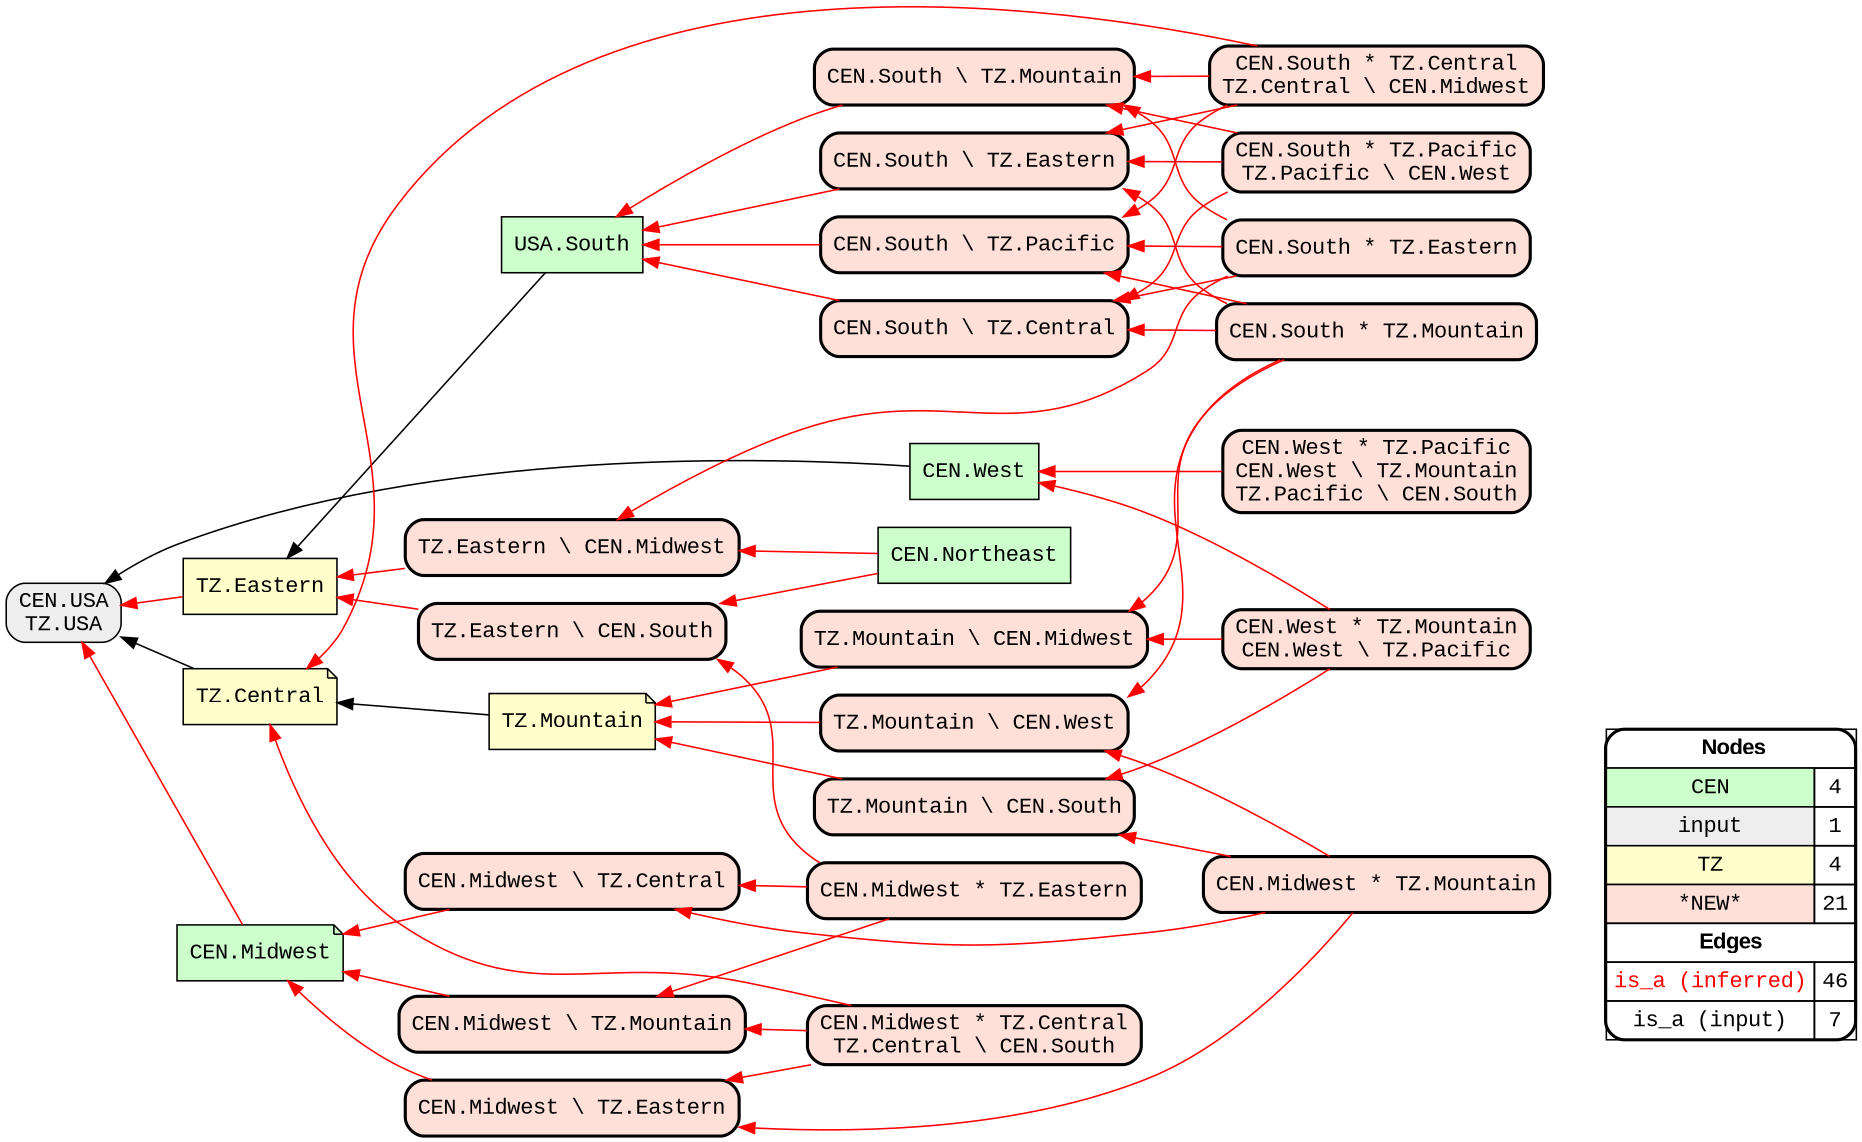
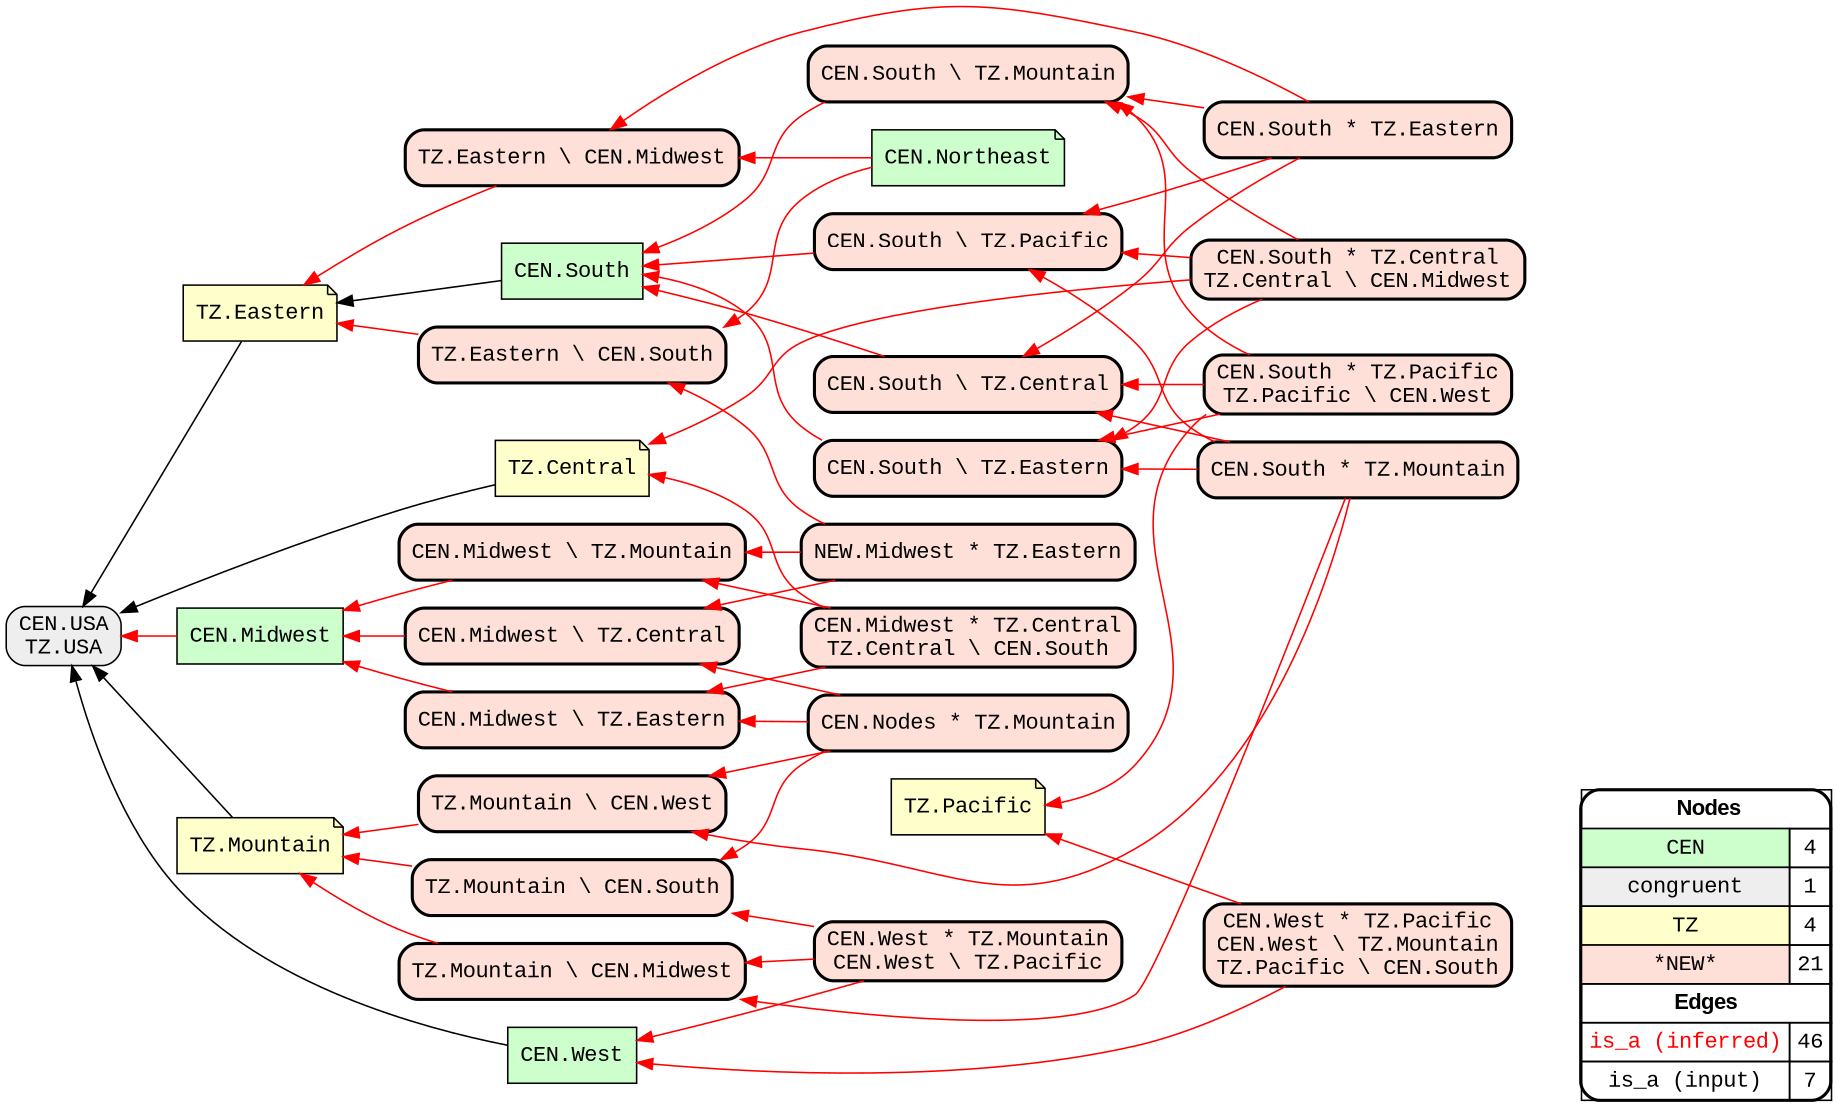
(572, 245) -> (572, 271)
(974, 555) -> (968, 158)
(260, 586) -> (260, 313)
(160, 600) -> (166, 467)
(421, 709) -> (168, 747)
none -> (968, 807)
(1710, 826) -> (1686, 886)
(1377, 885) -> (968, 723)
(974, 891) -> (968, 552)
(260, 953) -> (260, 636)
